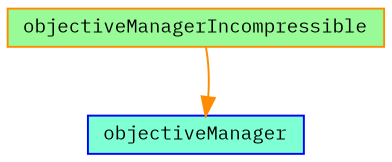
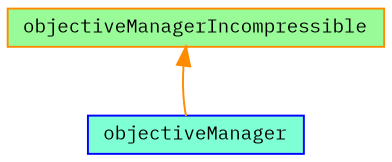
(209, 72) -> (183, 91)
